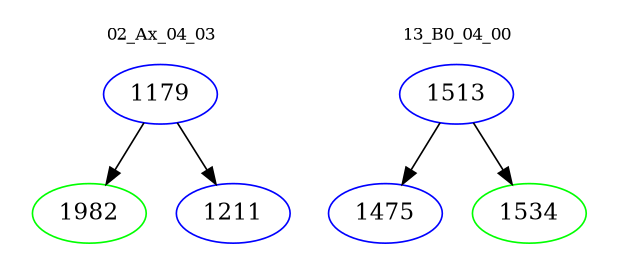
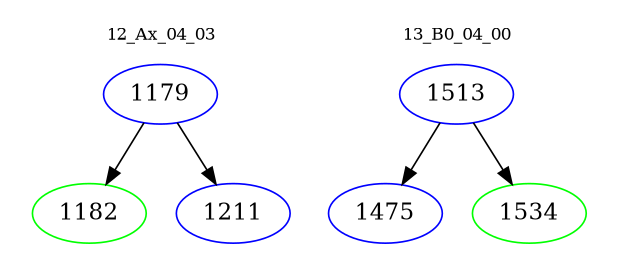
(161, 36) -> (161, 36)
(89, 213) -> (89, 213)
